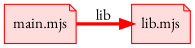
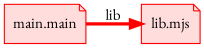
(40, 24) -> (45, 24)
